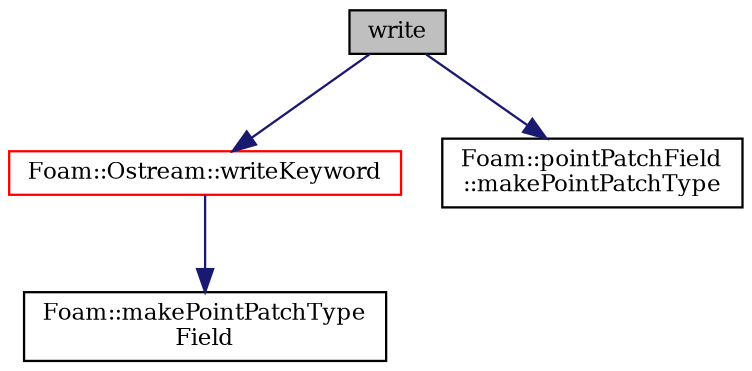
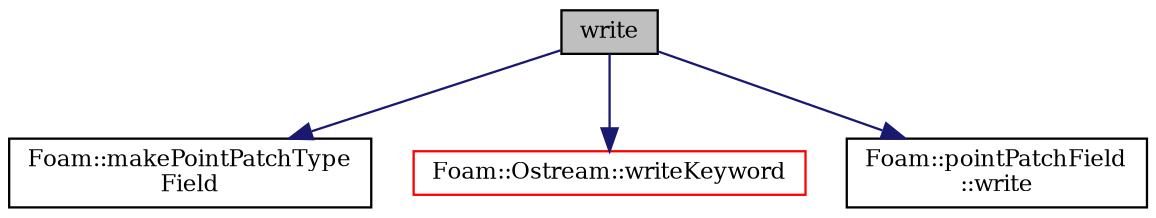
(592, 173) -> (997, 173)
(205, 232) -> (436, 91)
